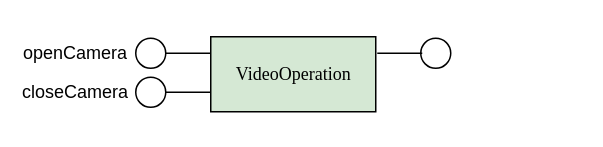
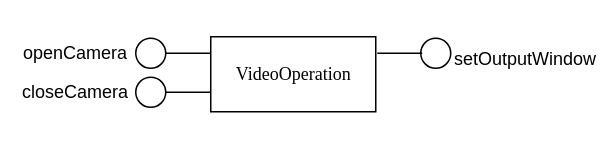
none -> (526, 59)
(293, 74) -> (293, 74)
